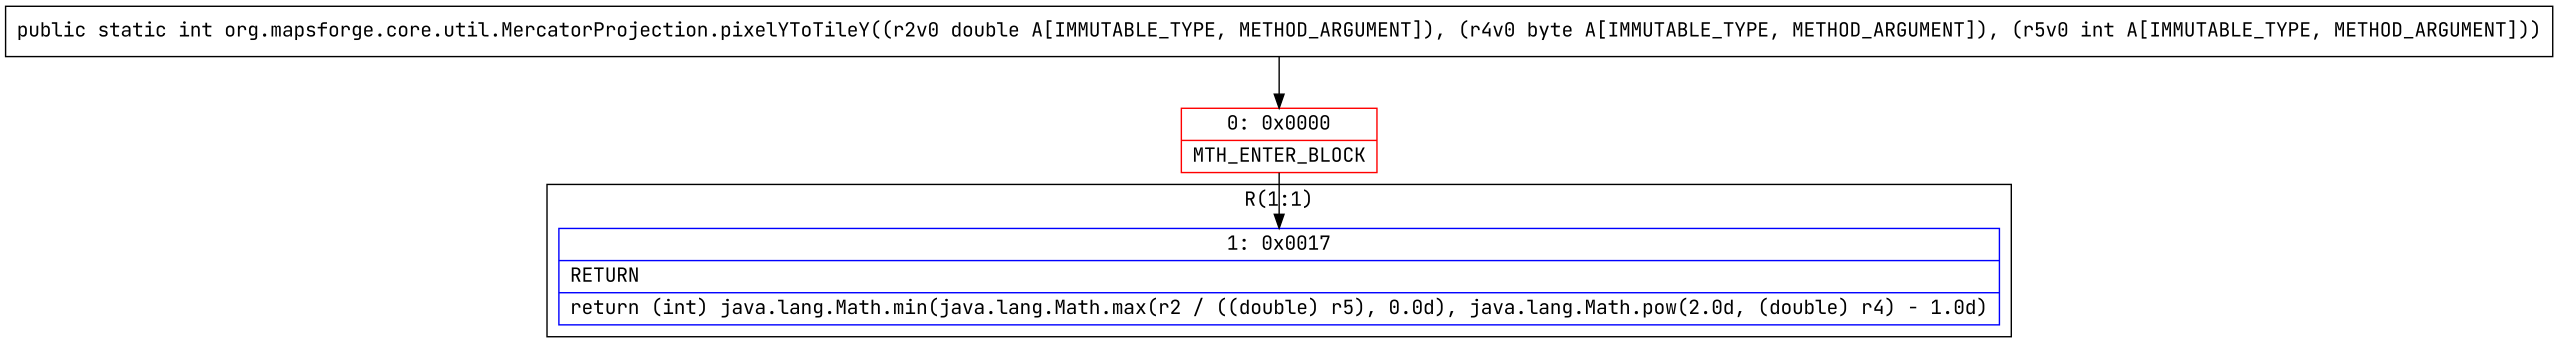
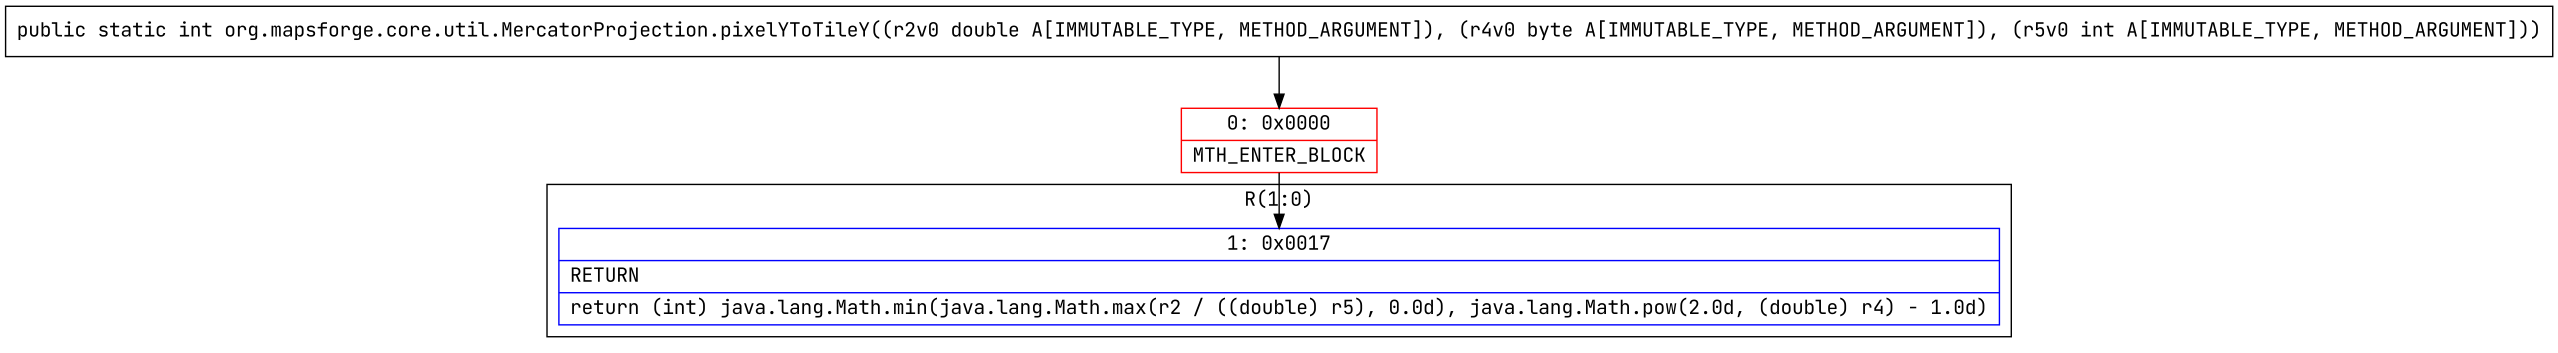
(1279, 201) -> (1279, 201)
